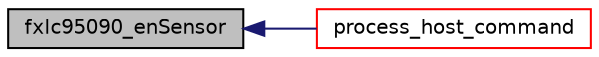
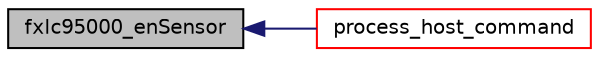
(126, 29) -> (126, 29)
